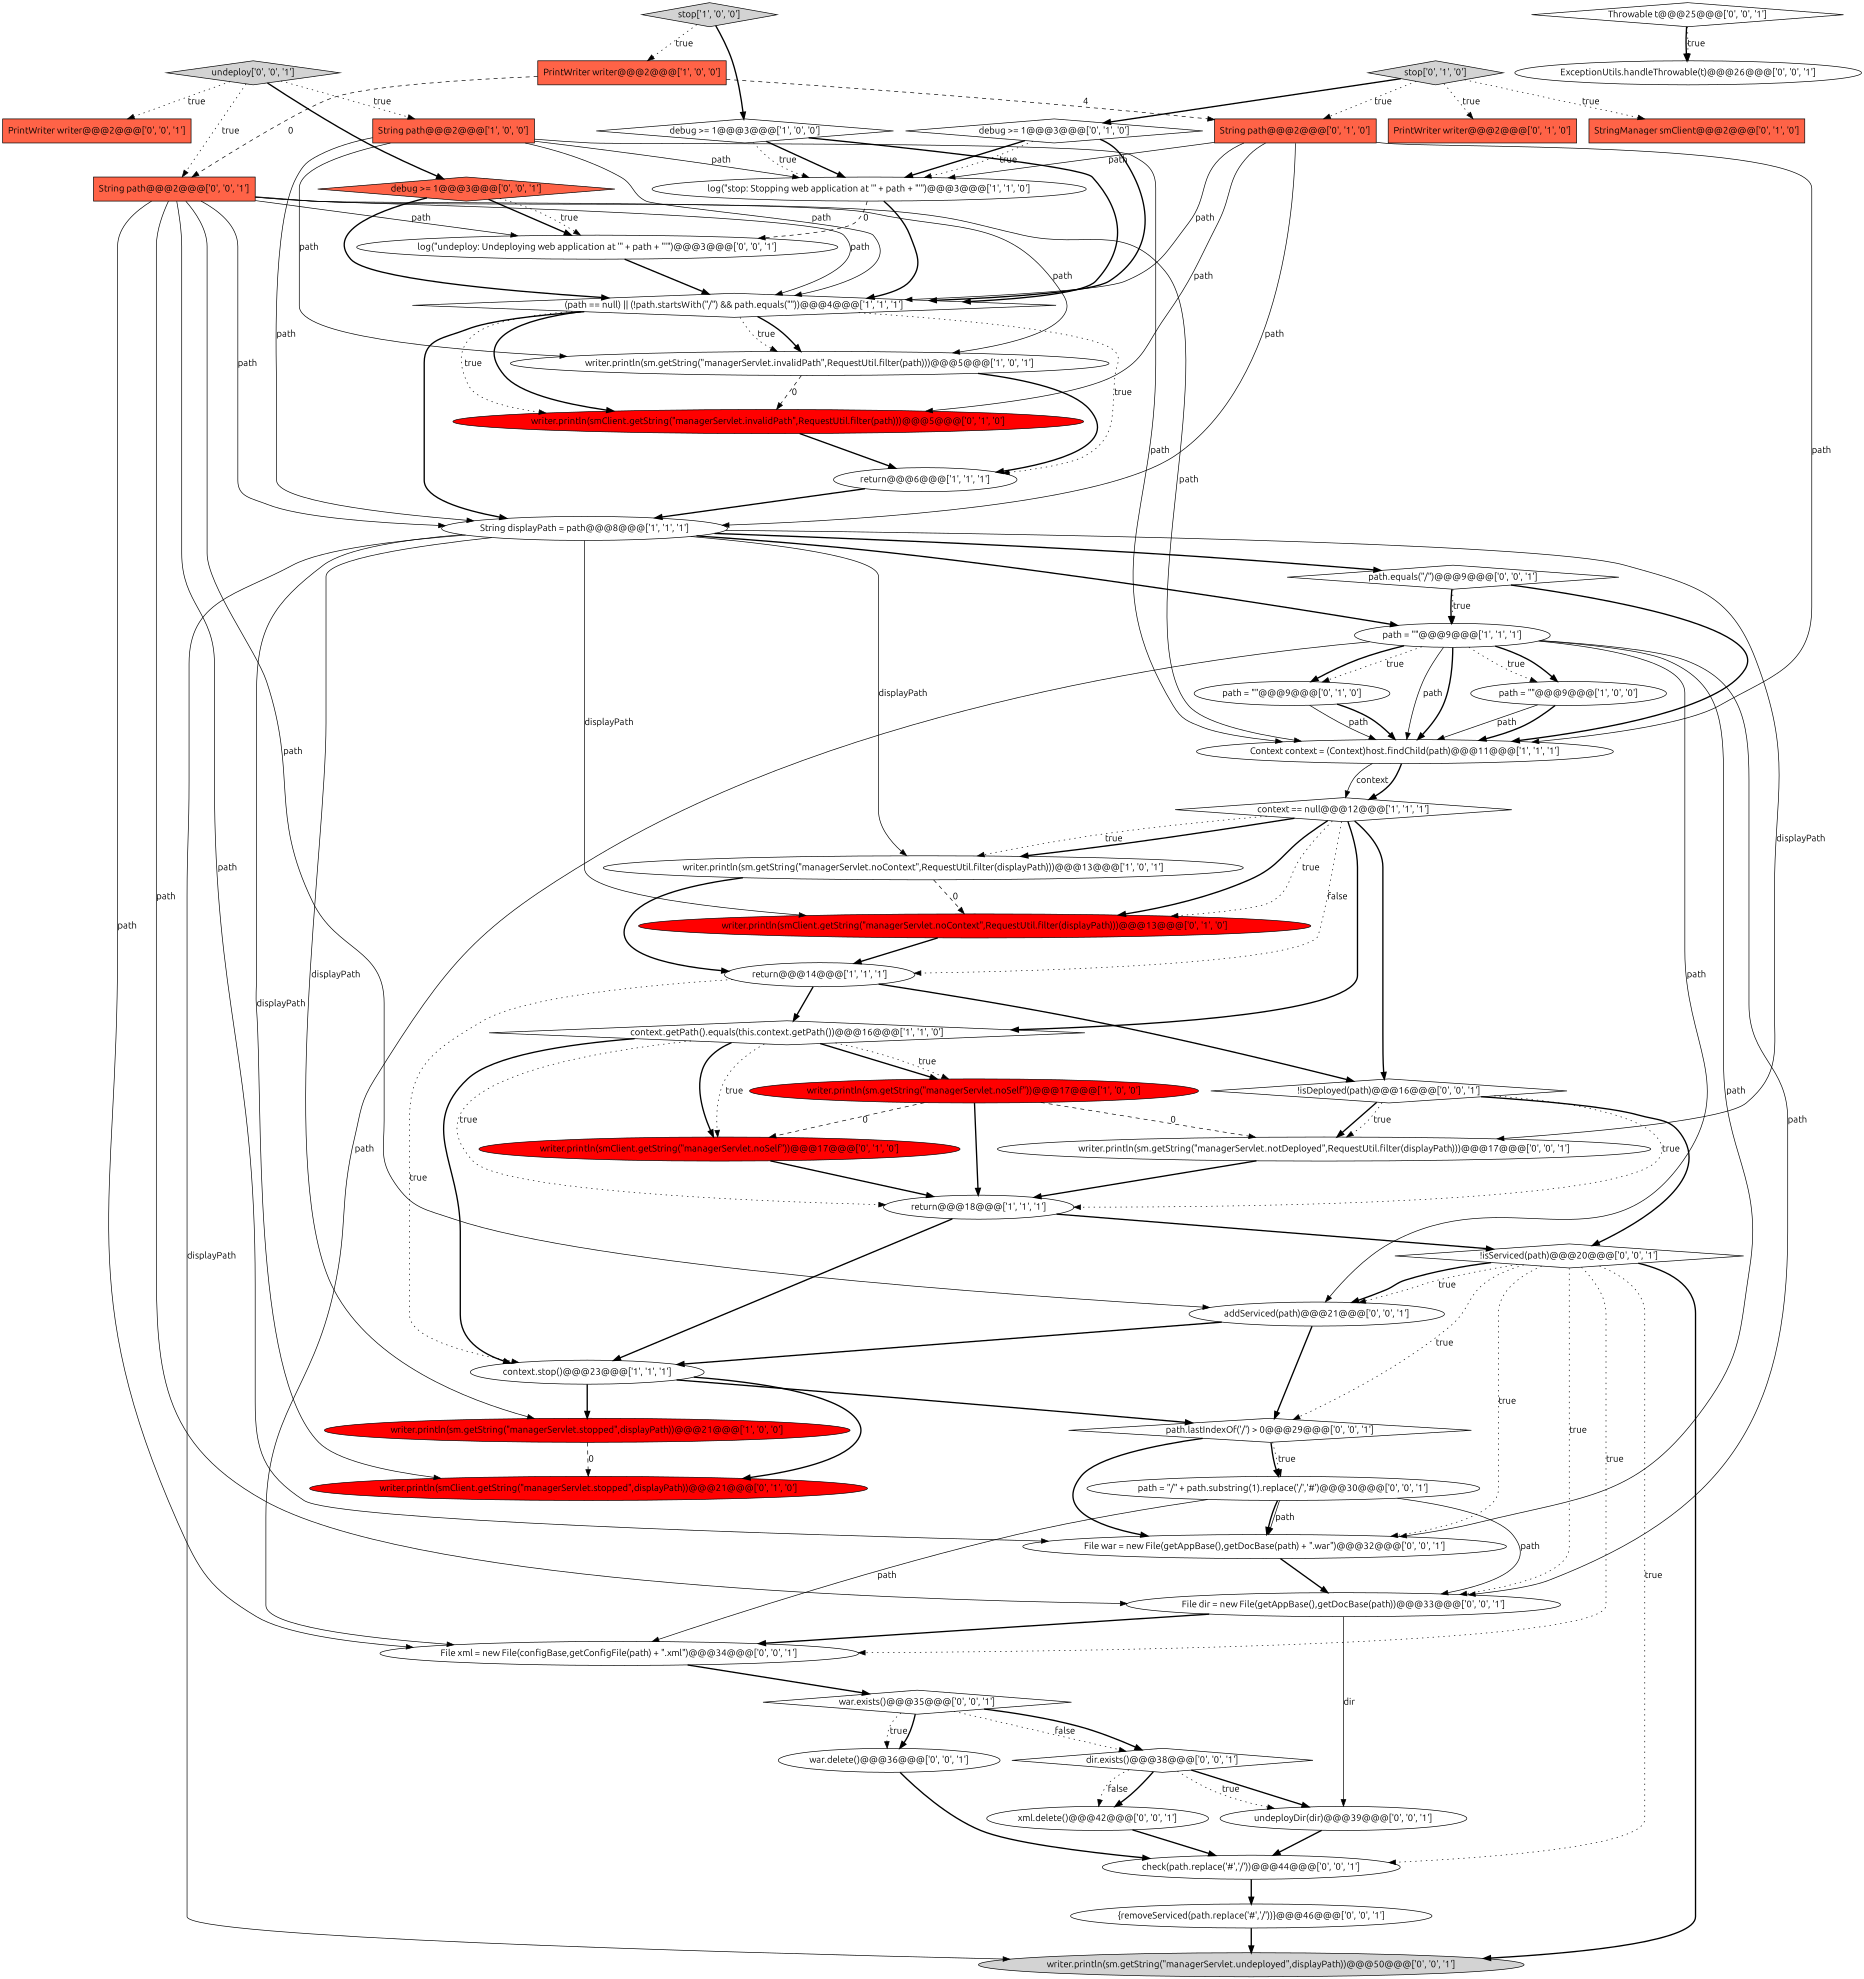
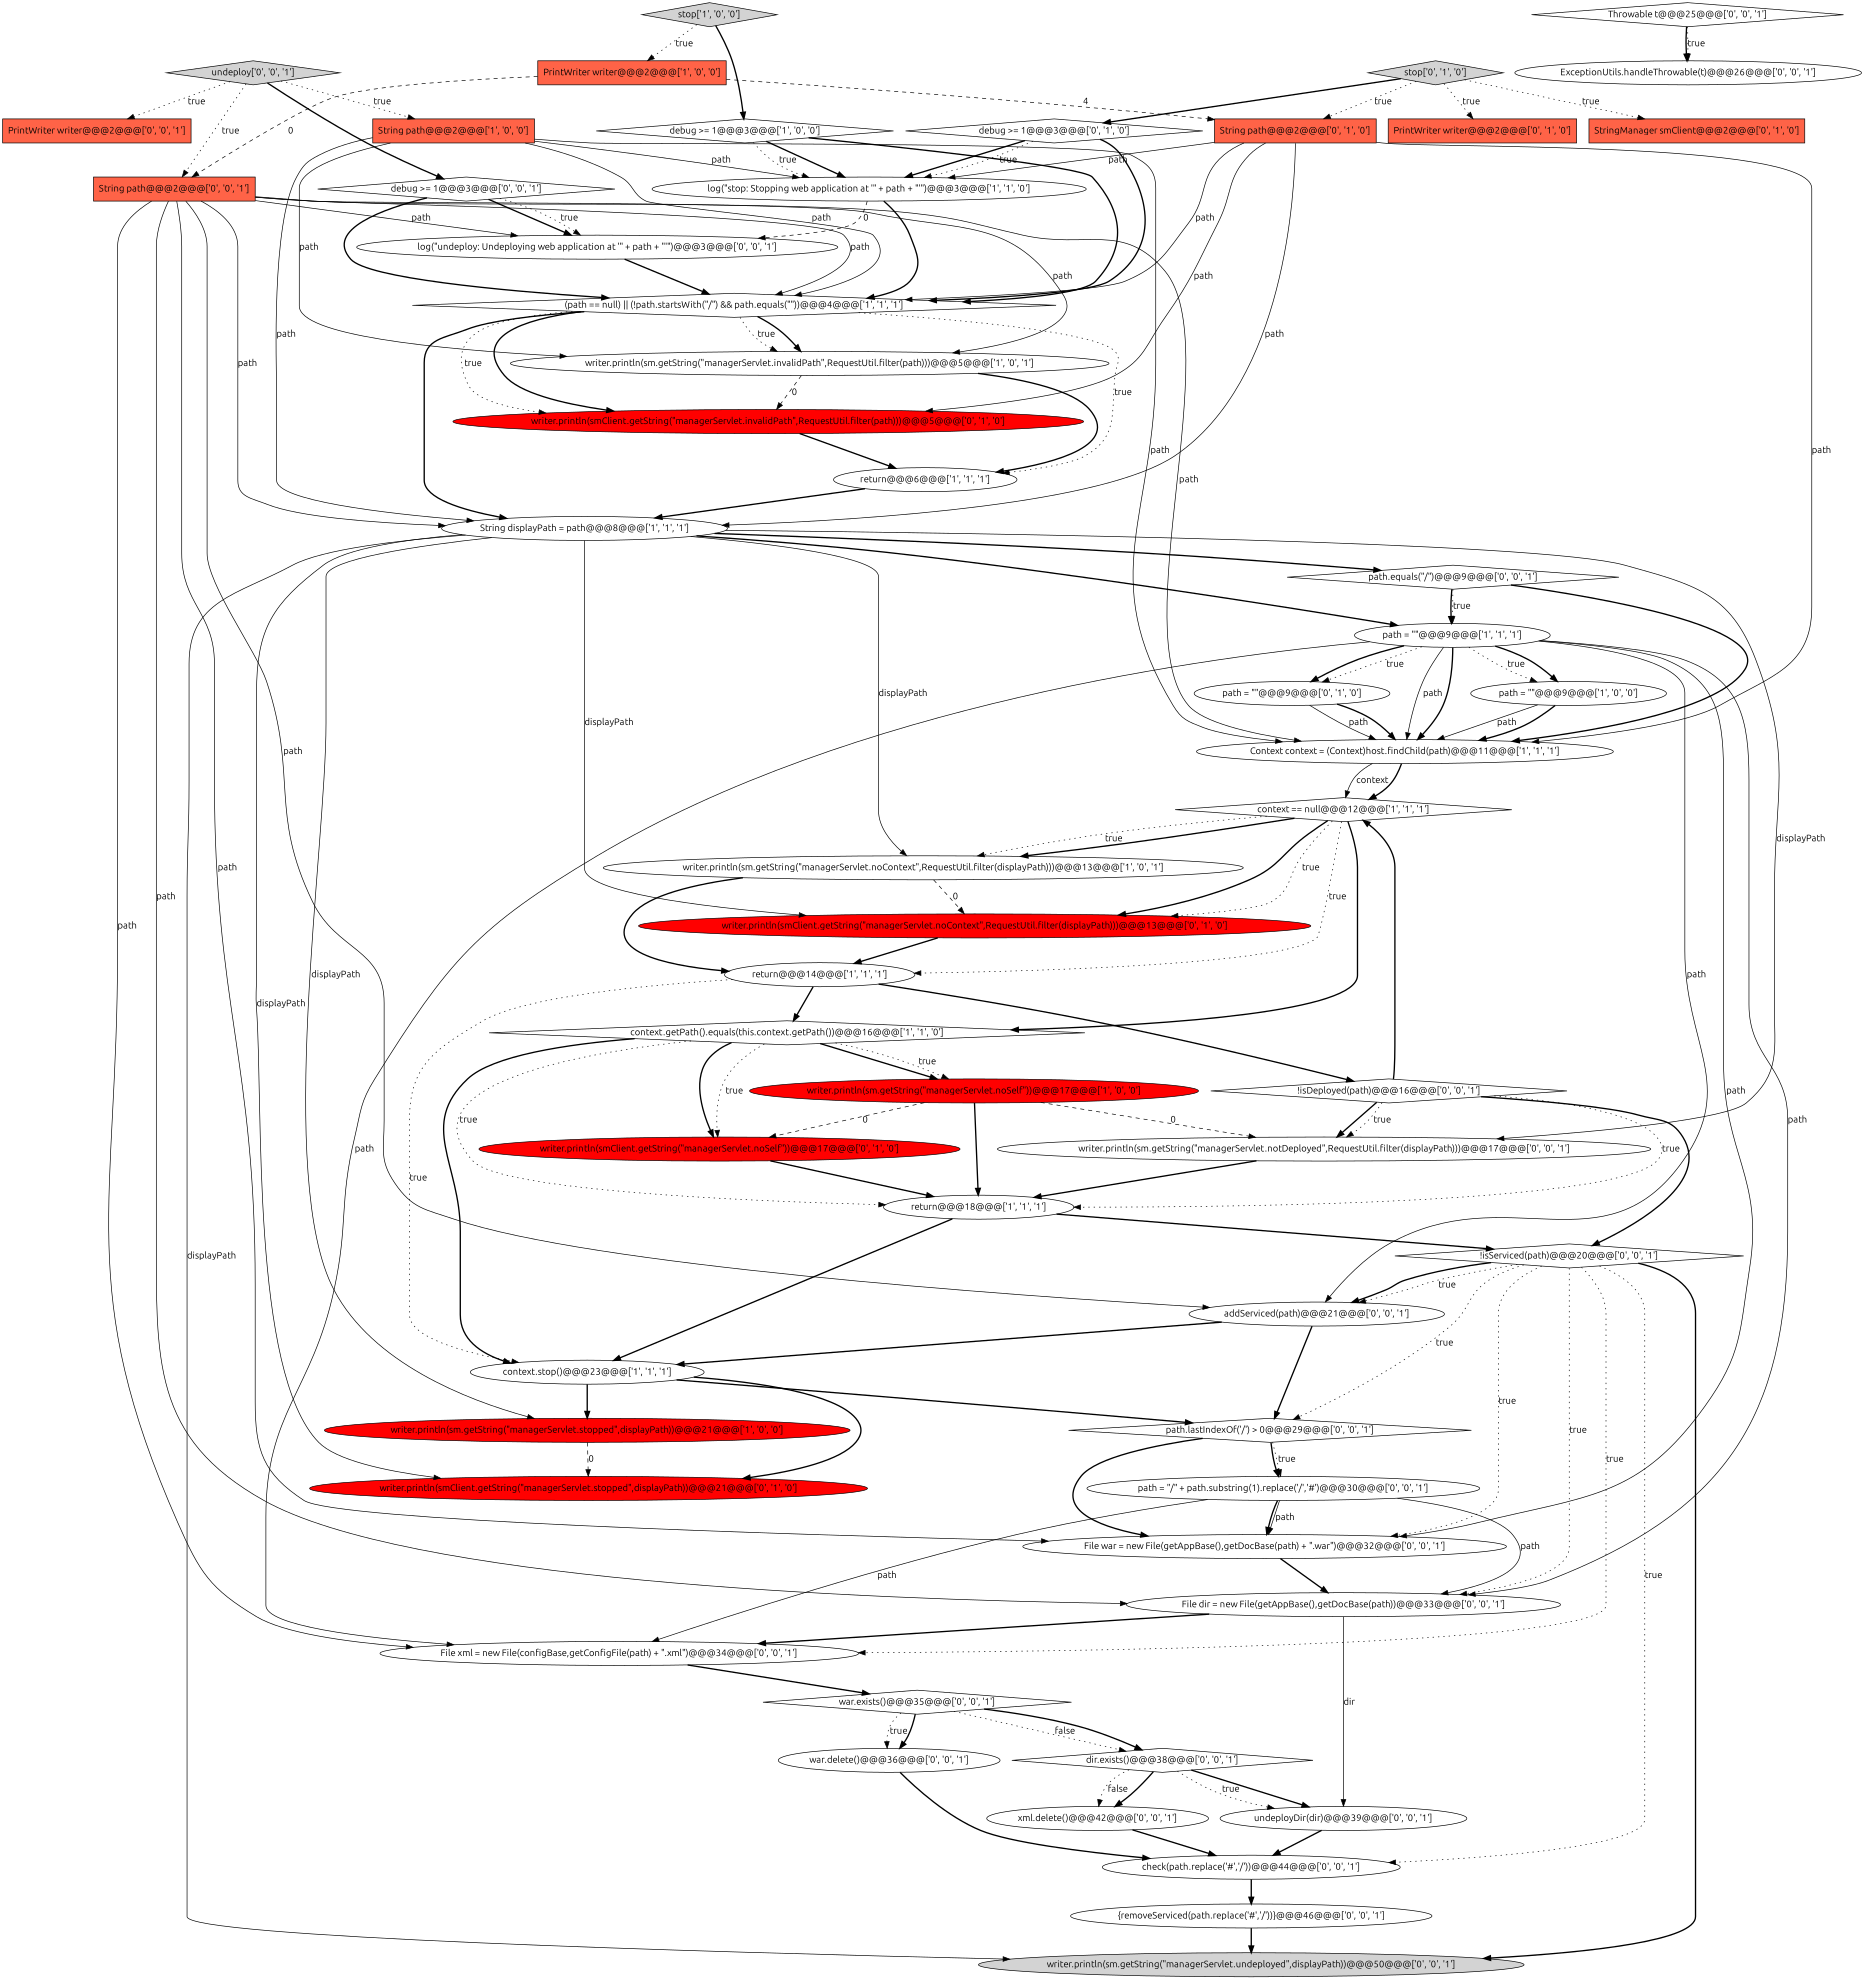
(466, 189) -> (466, 189)
(1338, 897) -> (1338, 897)
(1383, 942) -> (1395, 947)
